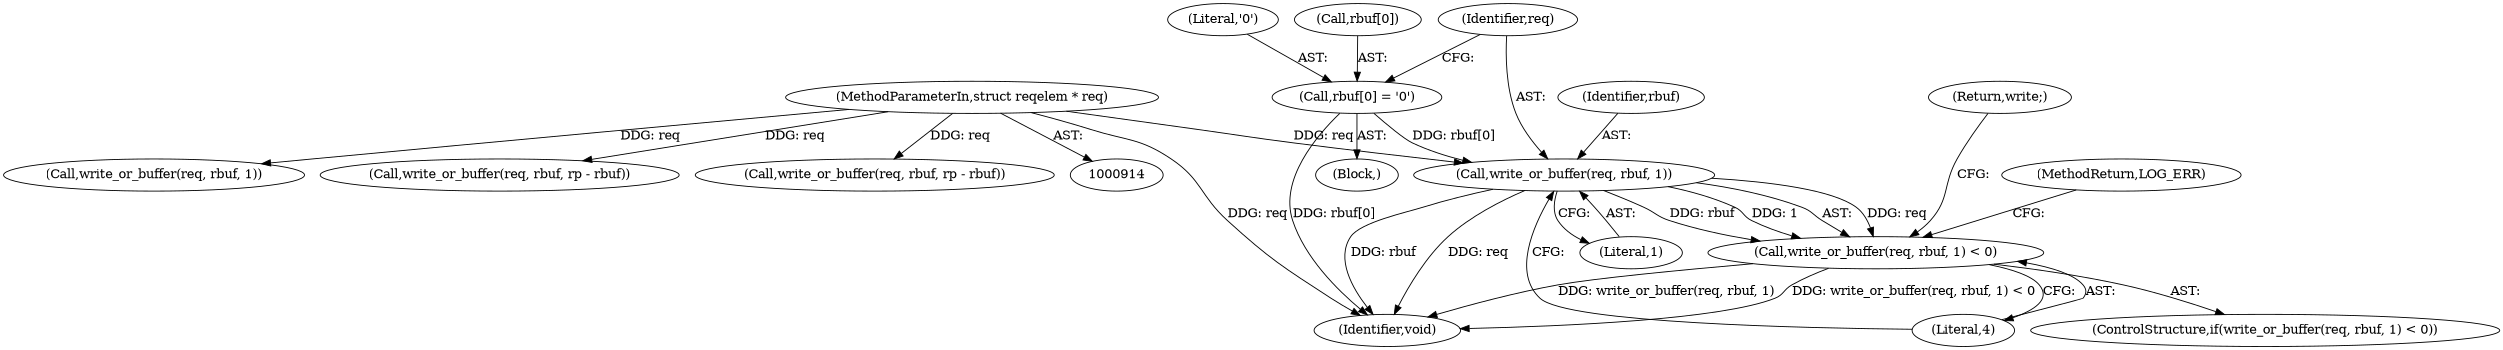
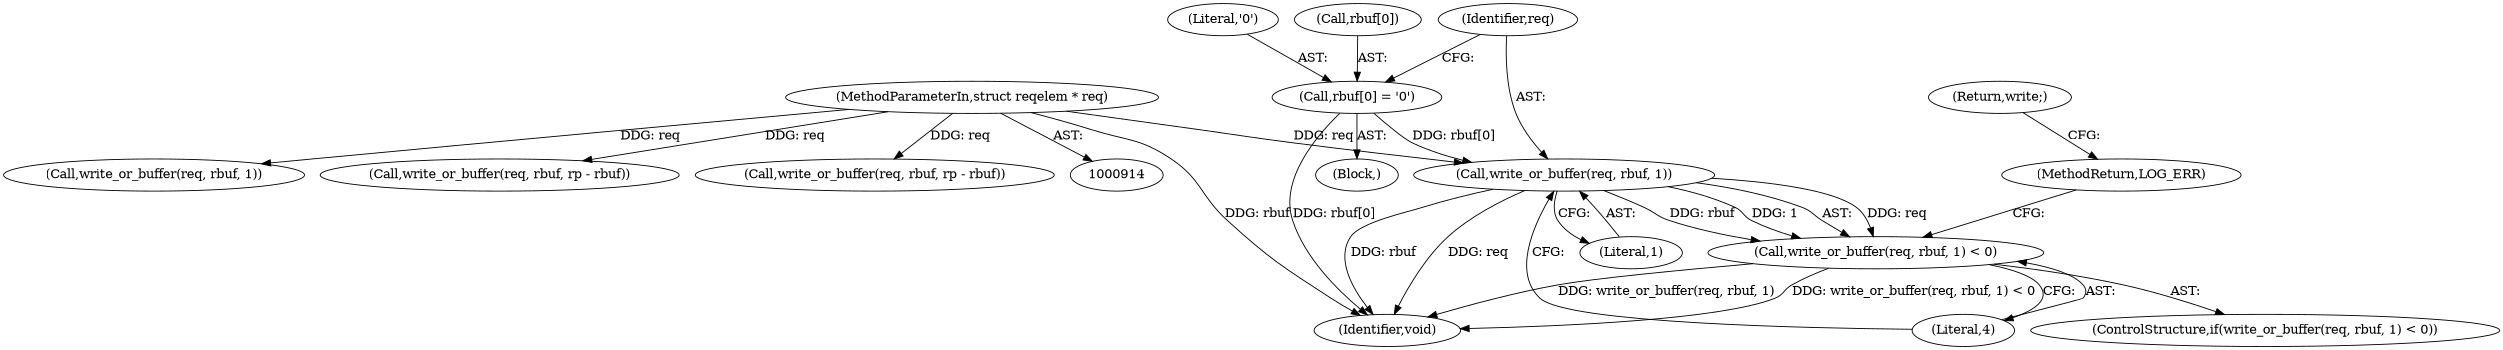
(1631, 97) -> none
(1951, 173) -> (2057, 134)
(1257, 214) -> (1257, 214)
